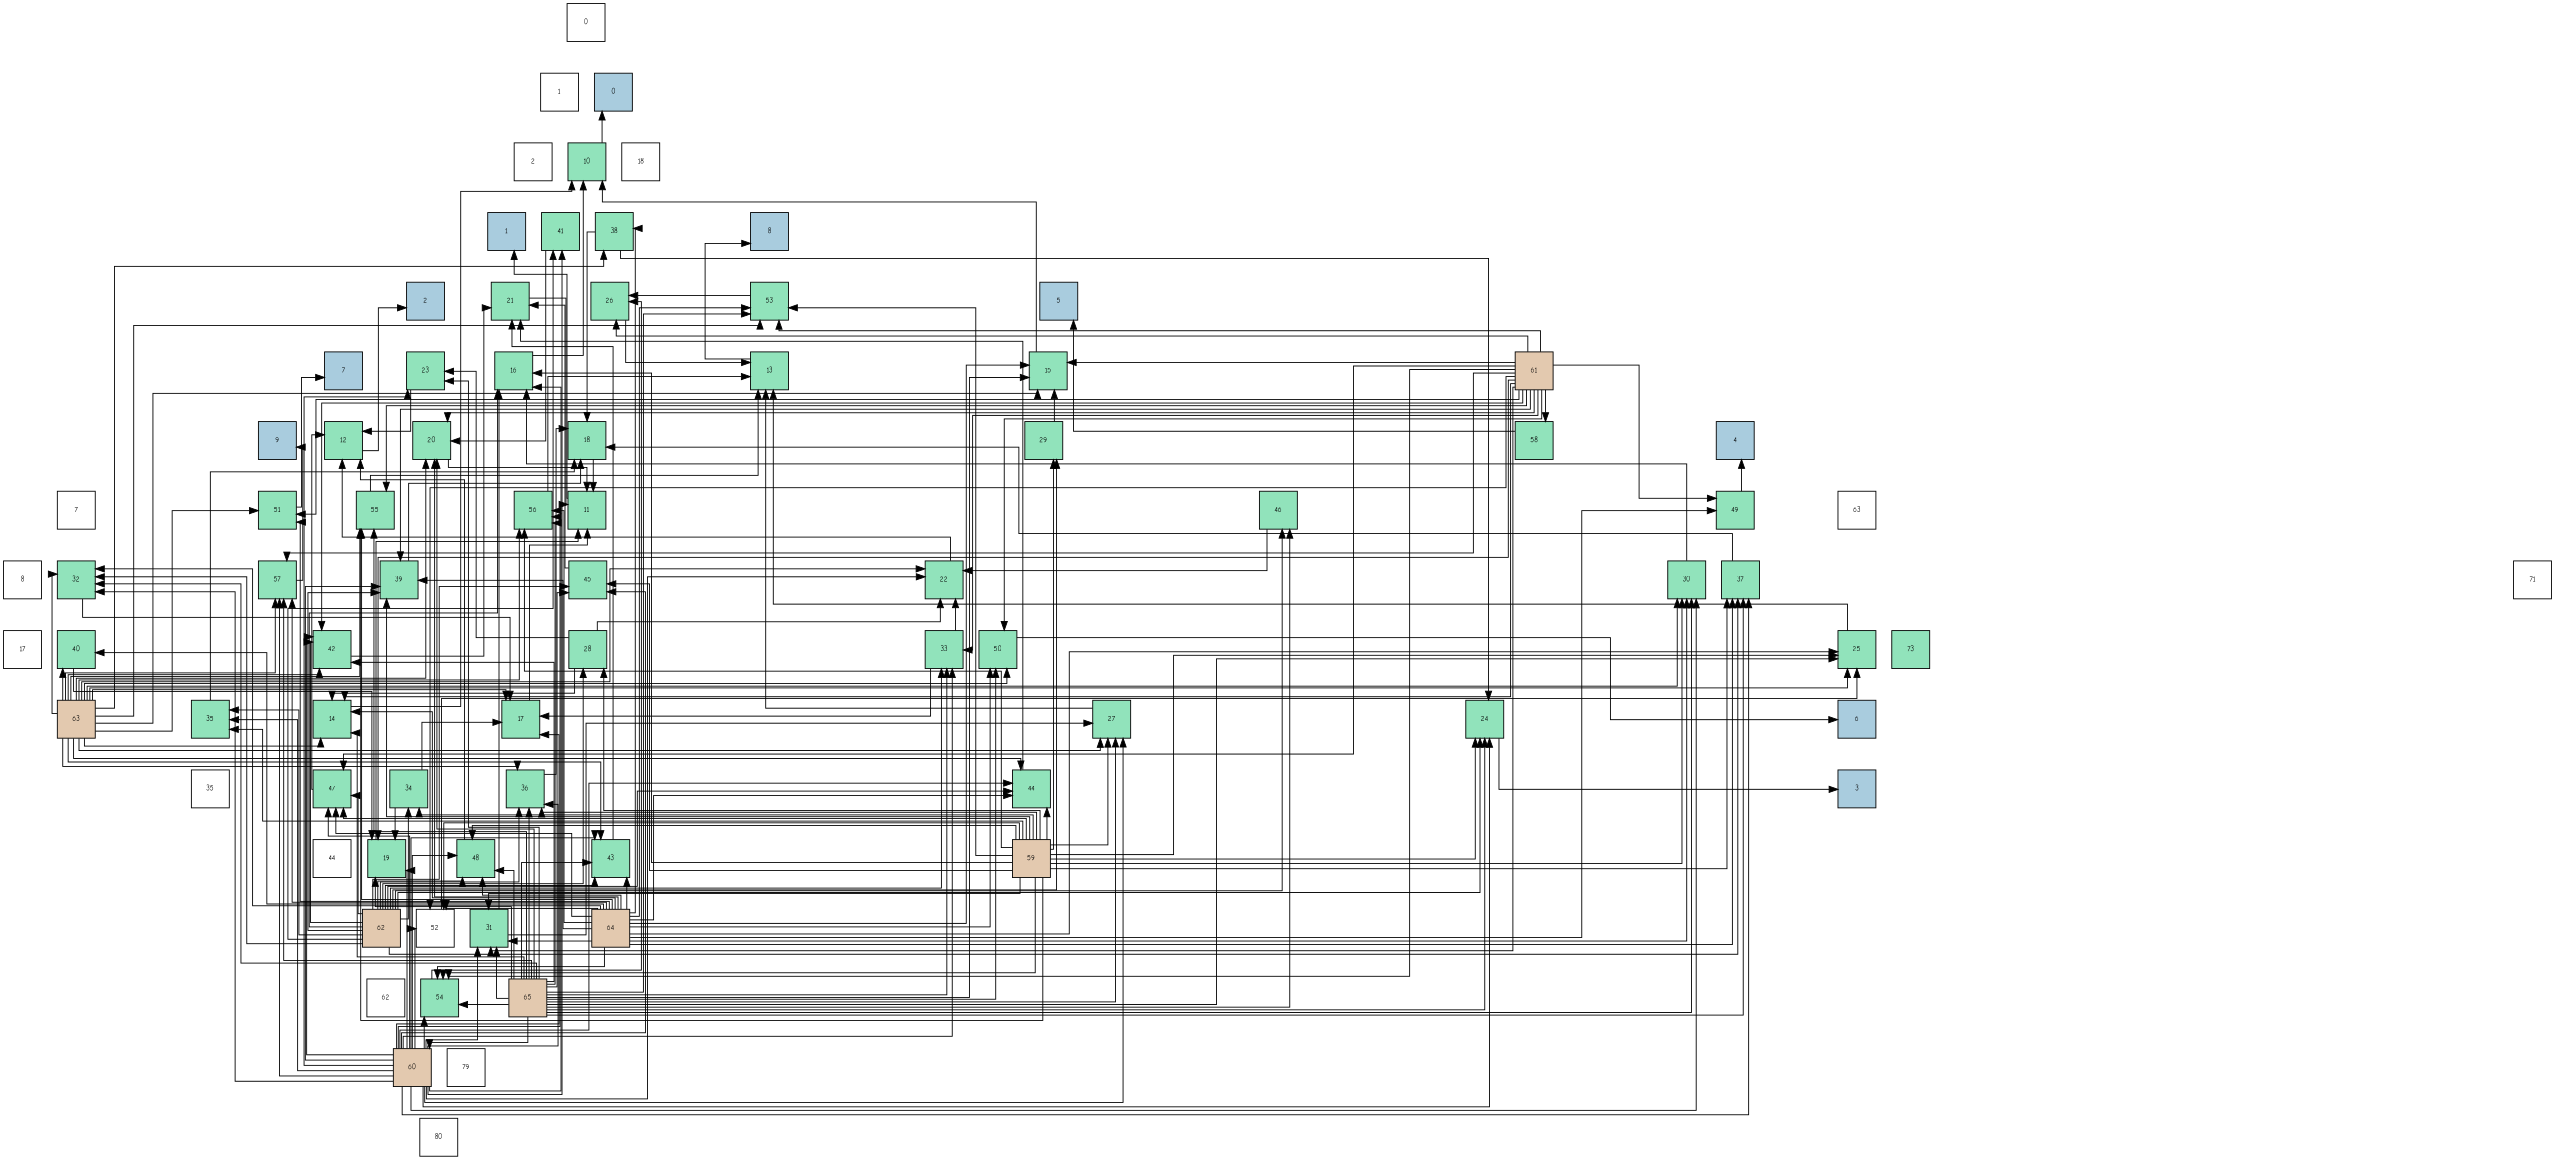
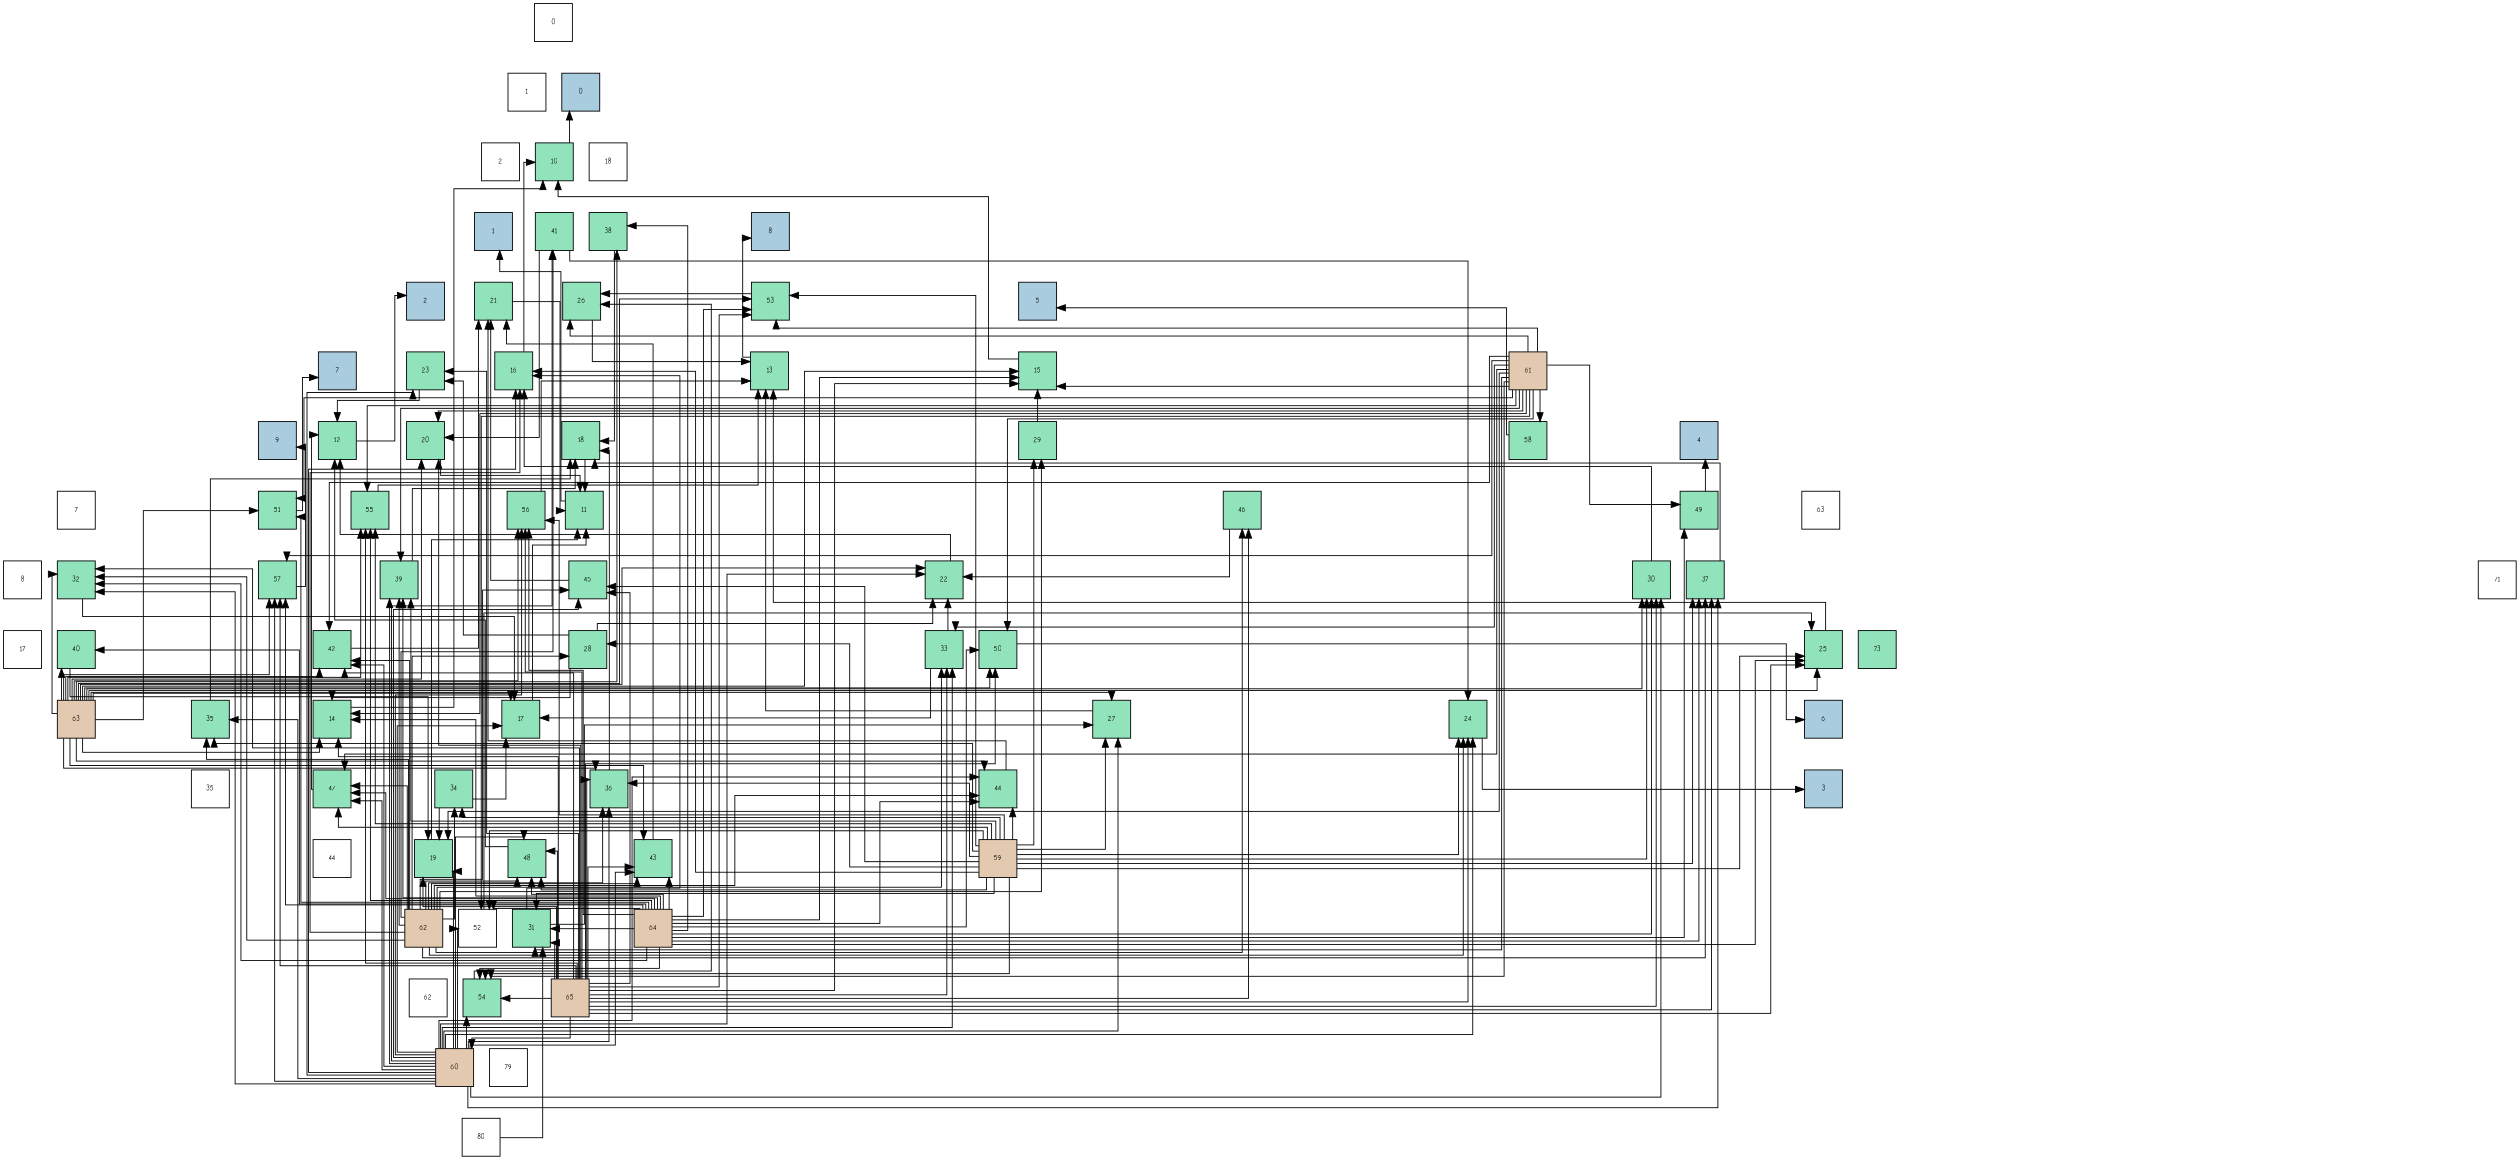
(1267, 258) -> (1229, 261)
(435, 780) -> none
(1115, 994) -> none
(478, 996) -> (543, 1068)
